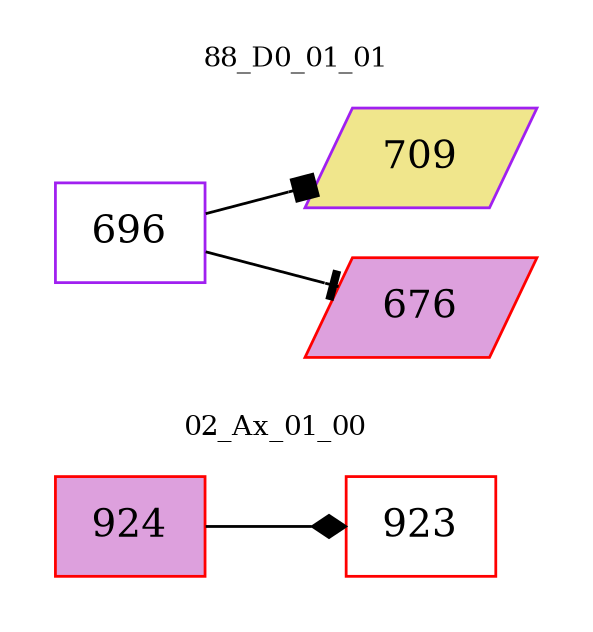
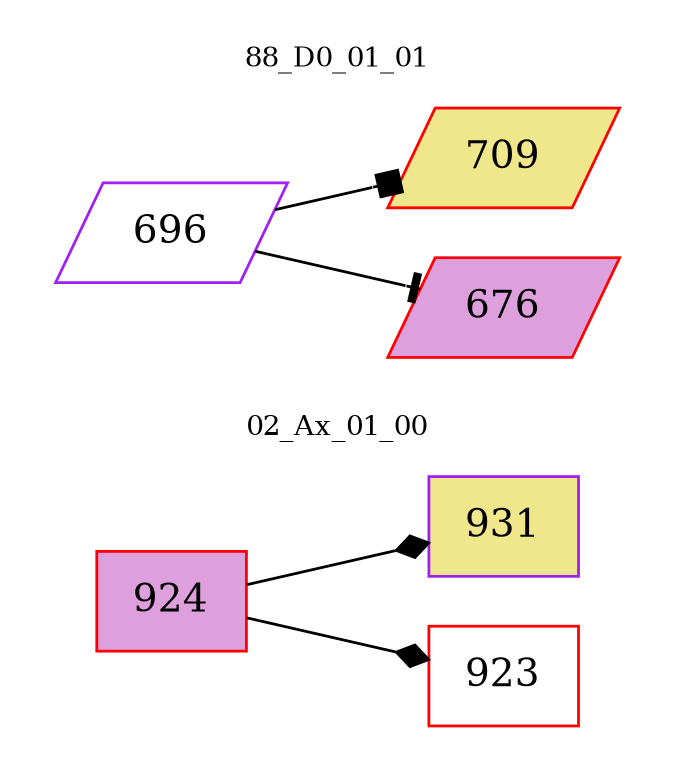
(421, 158) -> (504, 158)
(130, 233) -> (172, 233)
none -> (504, 526)
